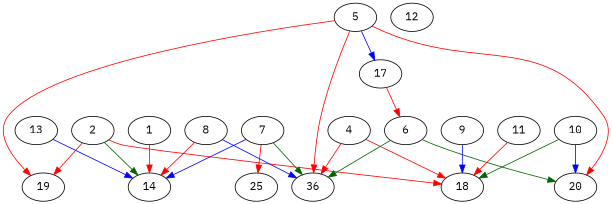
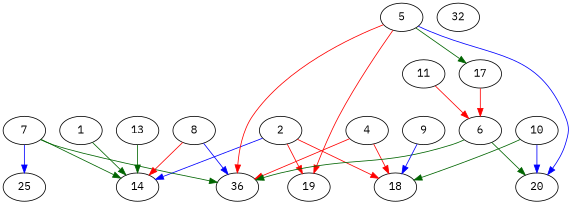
(412, 17) -> (458, 17)
(366, 42) -> (438, 43)
(525, 60) -> (528, 68)
(219, 153) -> (77, 157)
(260, 153) -> (24, 155)
(149, 155) -> (104, 153)
(118, 156) -> (208, 159)
(494, 156) -> (449, 99)
(89, 157) -> (138, 155)
